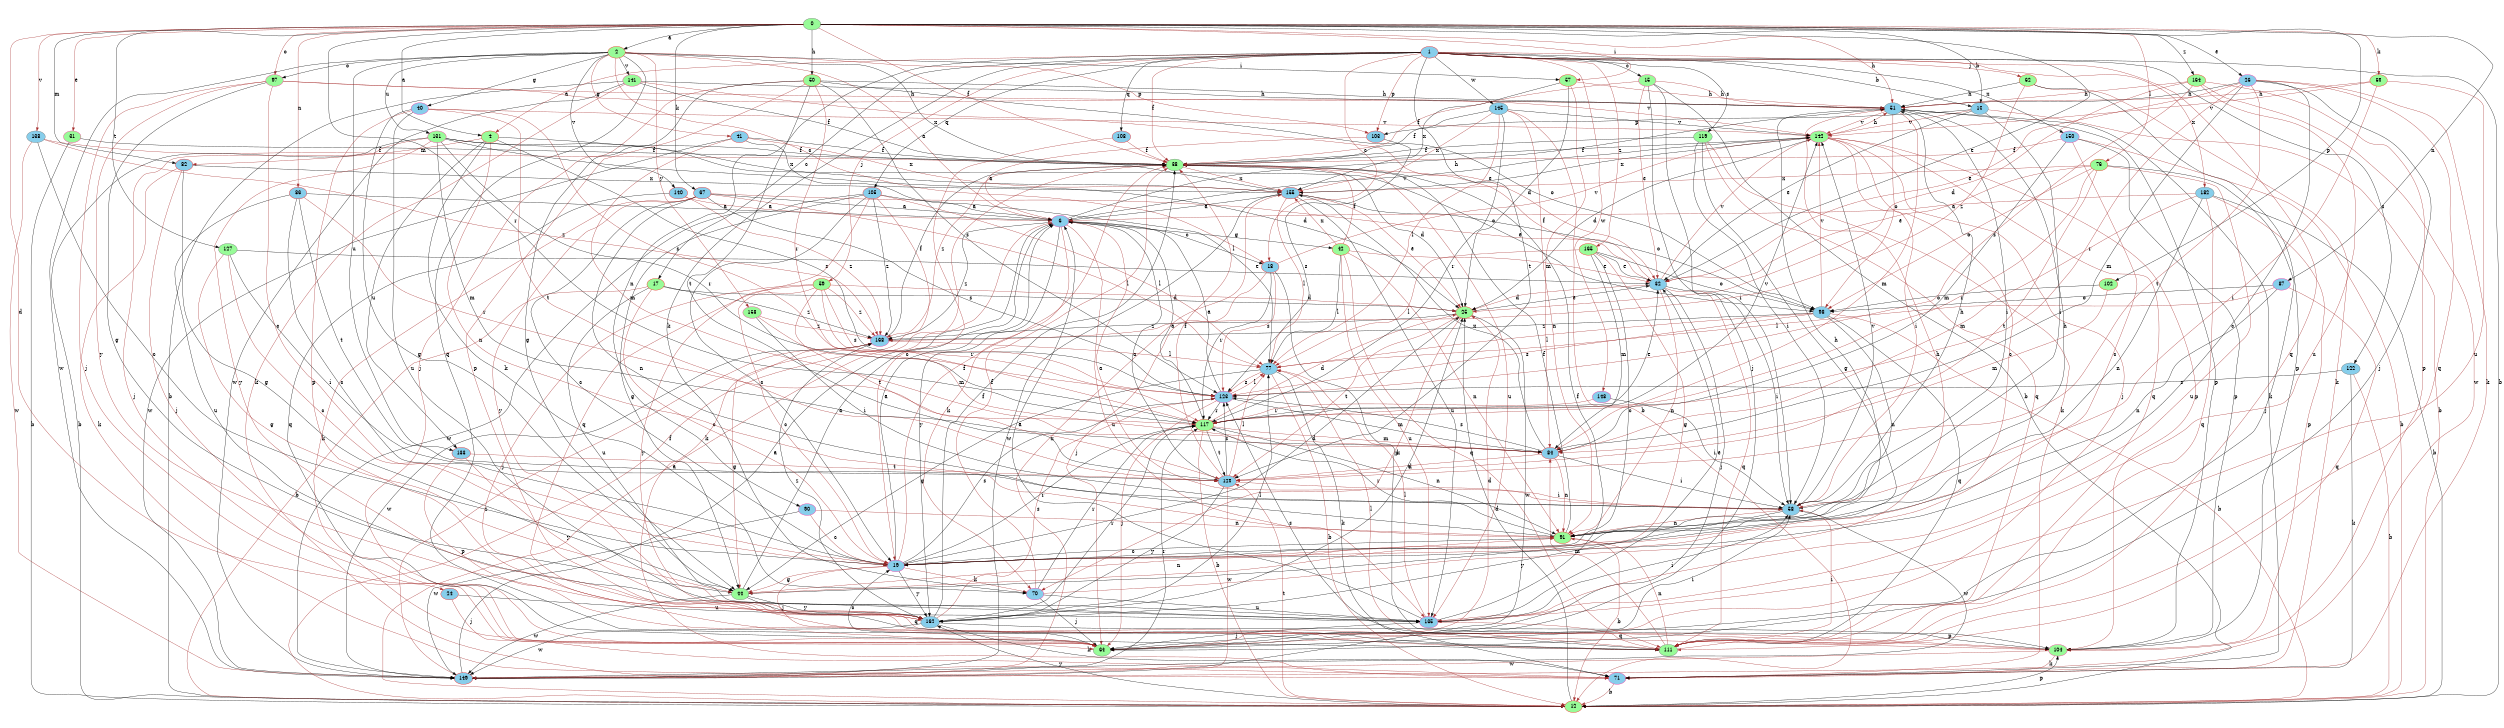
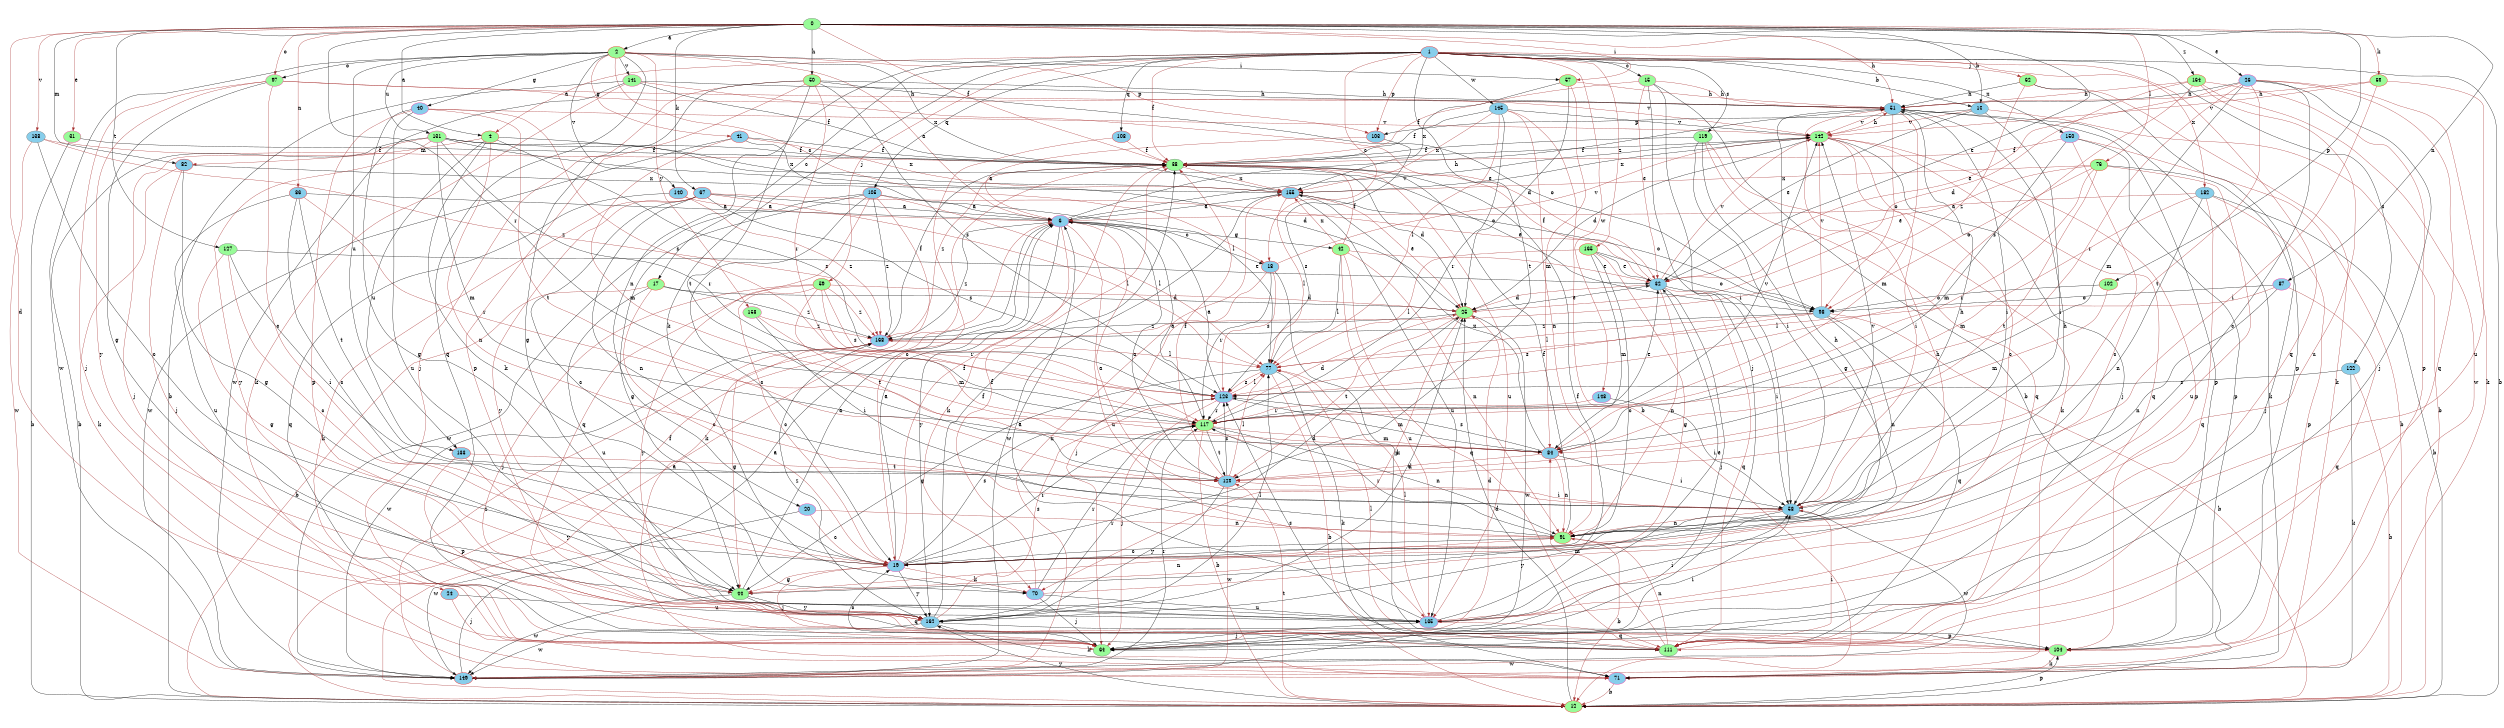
(807, 510) -> (807, 510)
(1868, 594) -> (1868, 594)
